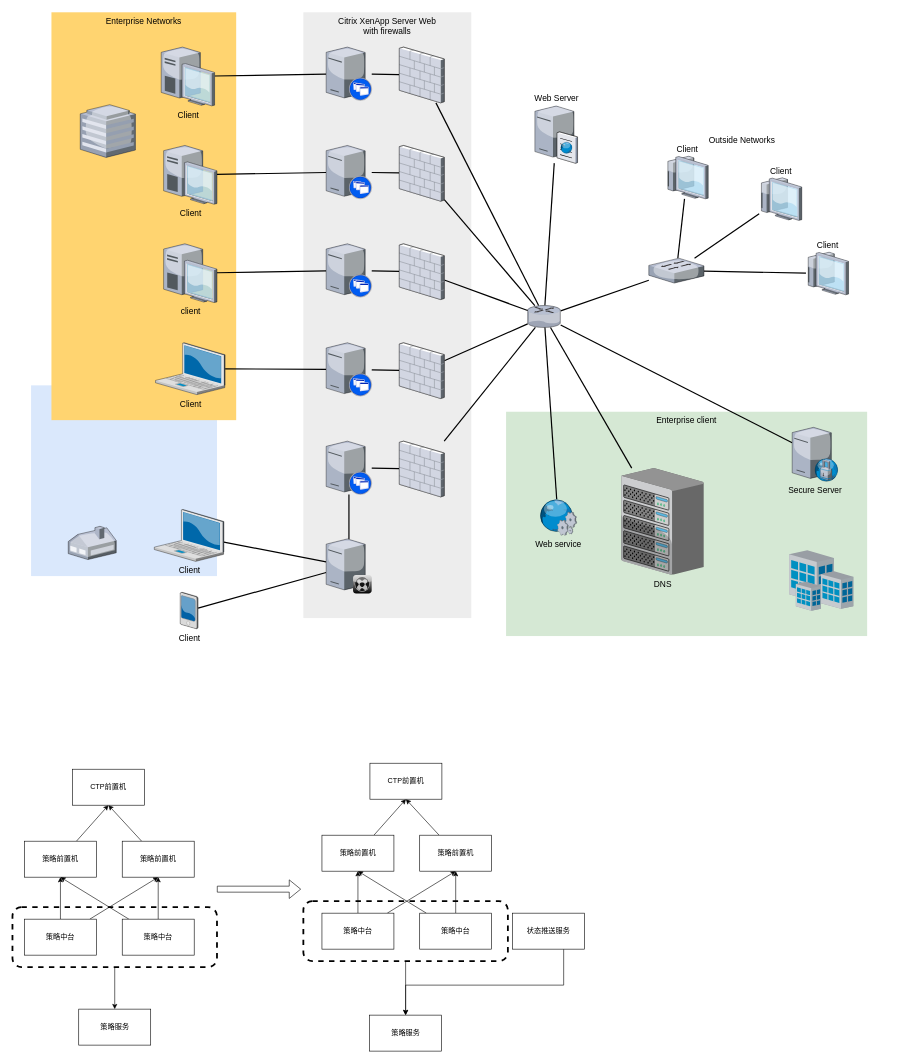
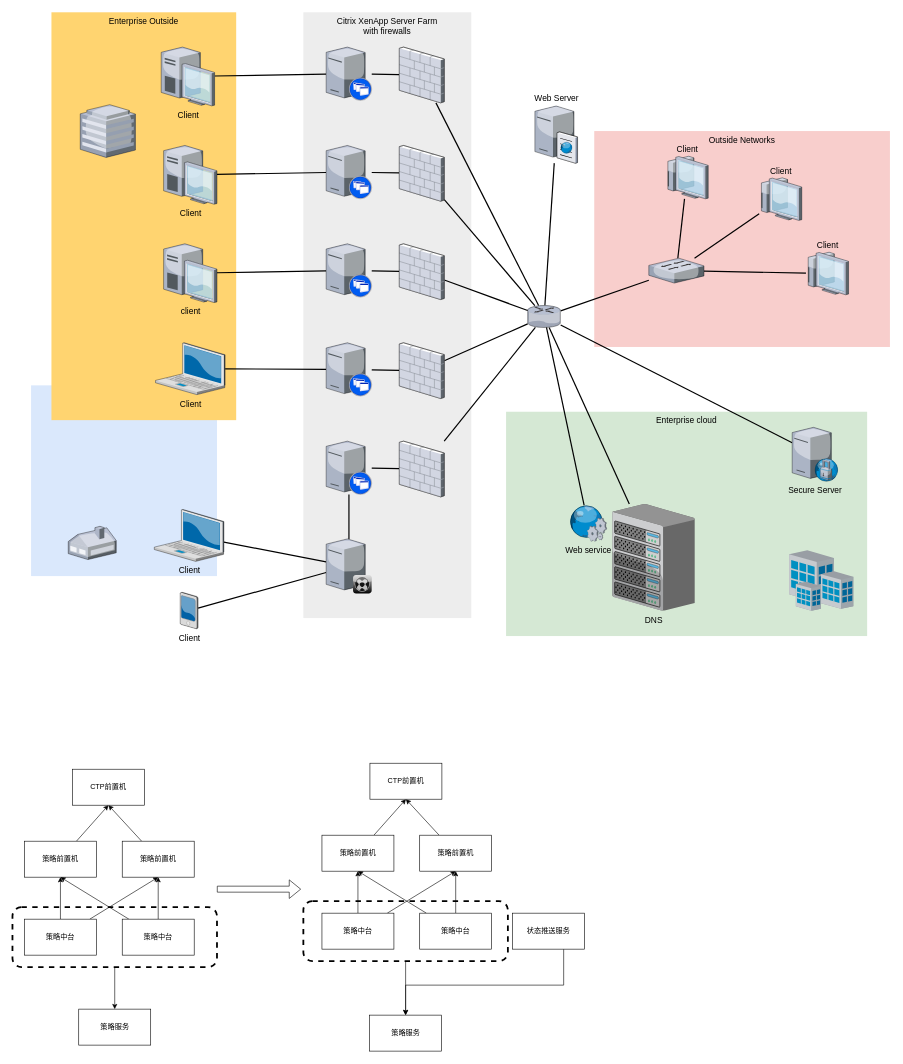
(144, 22) -> (144, 22)
(387, 27) -> (387, 27)
(742, 239) -> (742, 239)
(687, 421) -> (687, 421)
(558, 518) -> (588, 524)
(663, 522) -> (654, 558)
